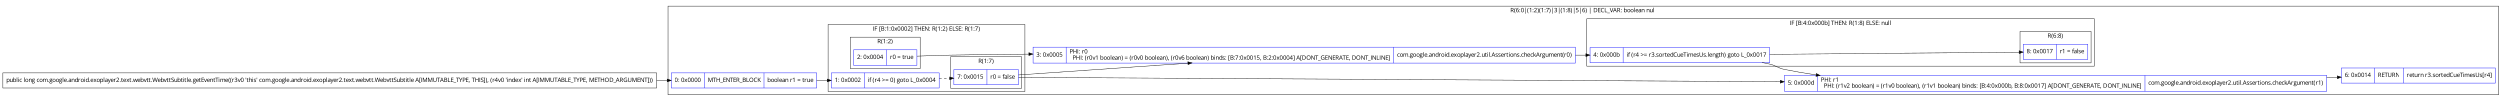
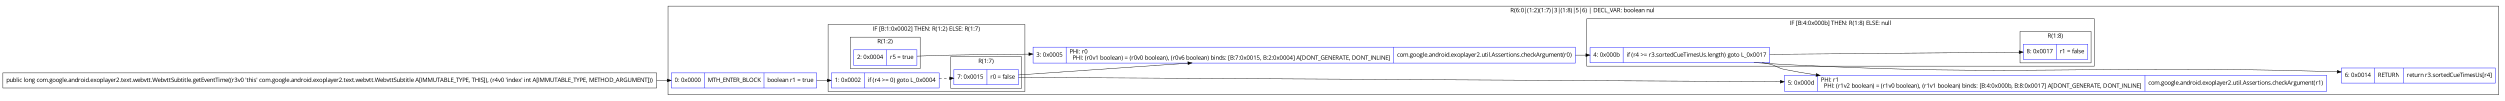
(2056, 36) -> (2056, 36)
(902, 57) -> (902, 57)
(2332, 77) -> (2045, 70)
